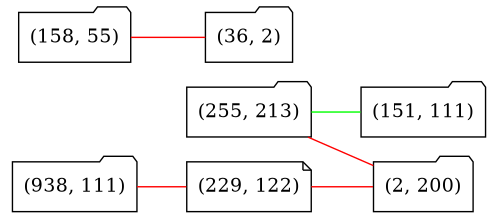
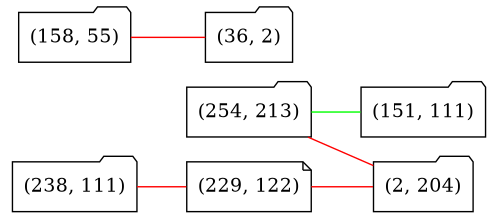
(249, 112) -> (249, 112)
(75, 187) -> (75, 187)
(423, 187) -> (423, 187)
